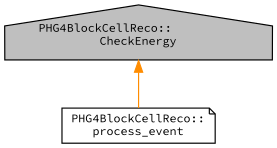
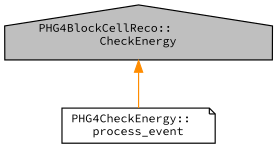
(139, 126) -> (139, 126)
